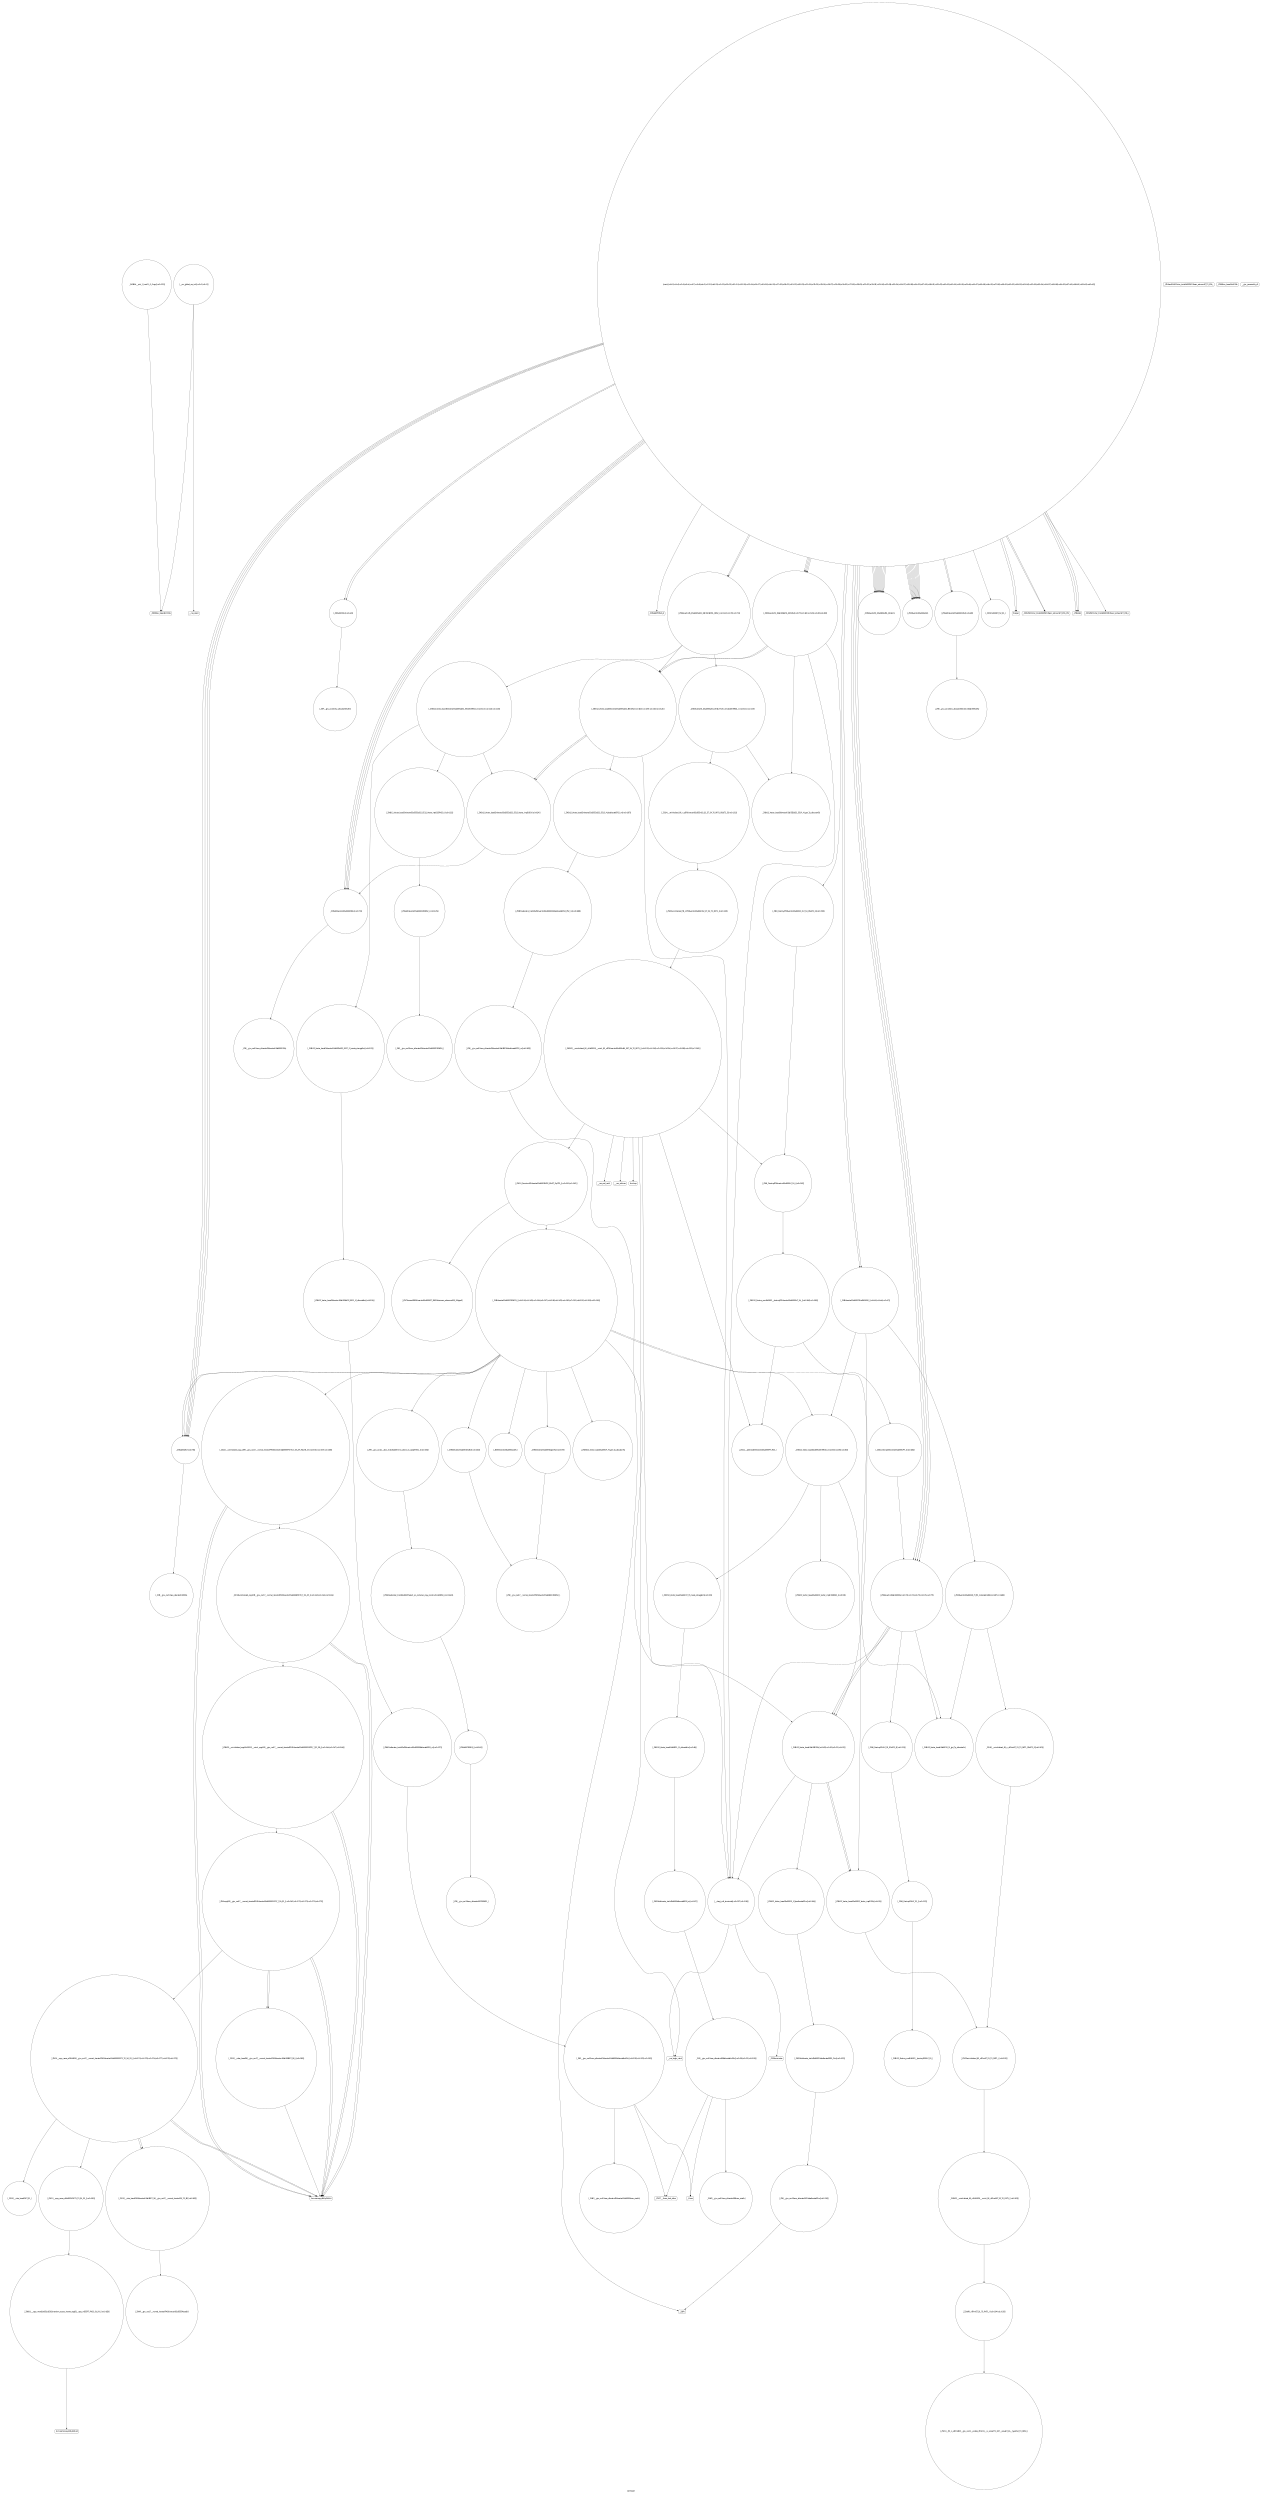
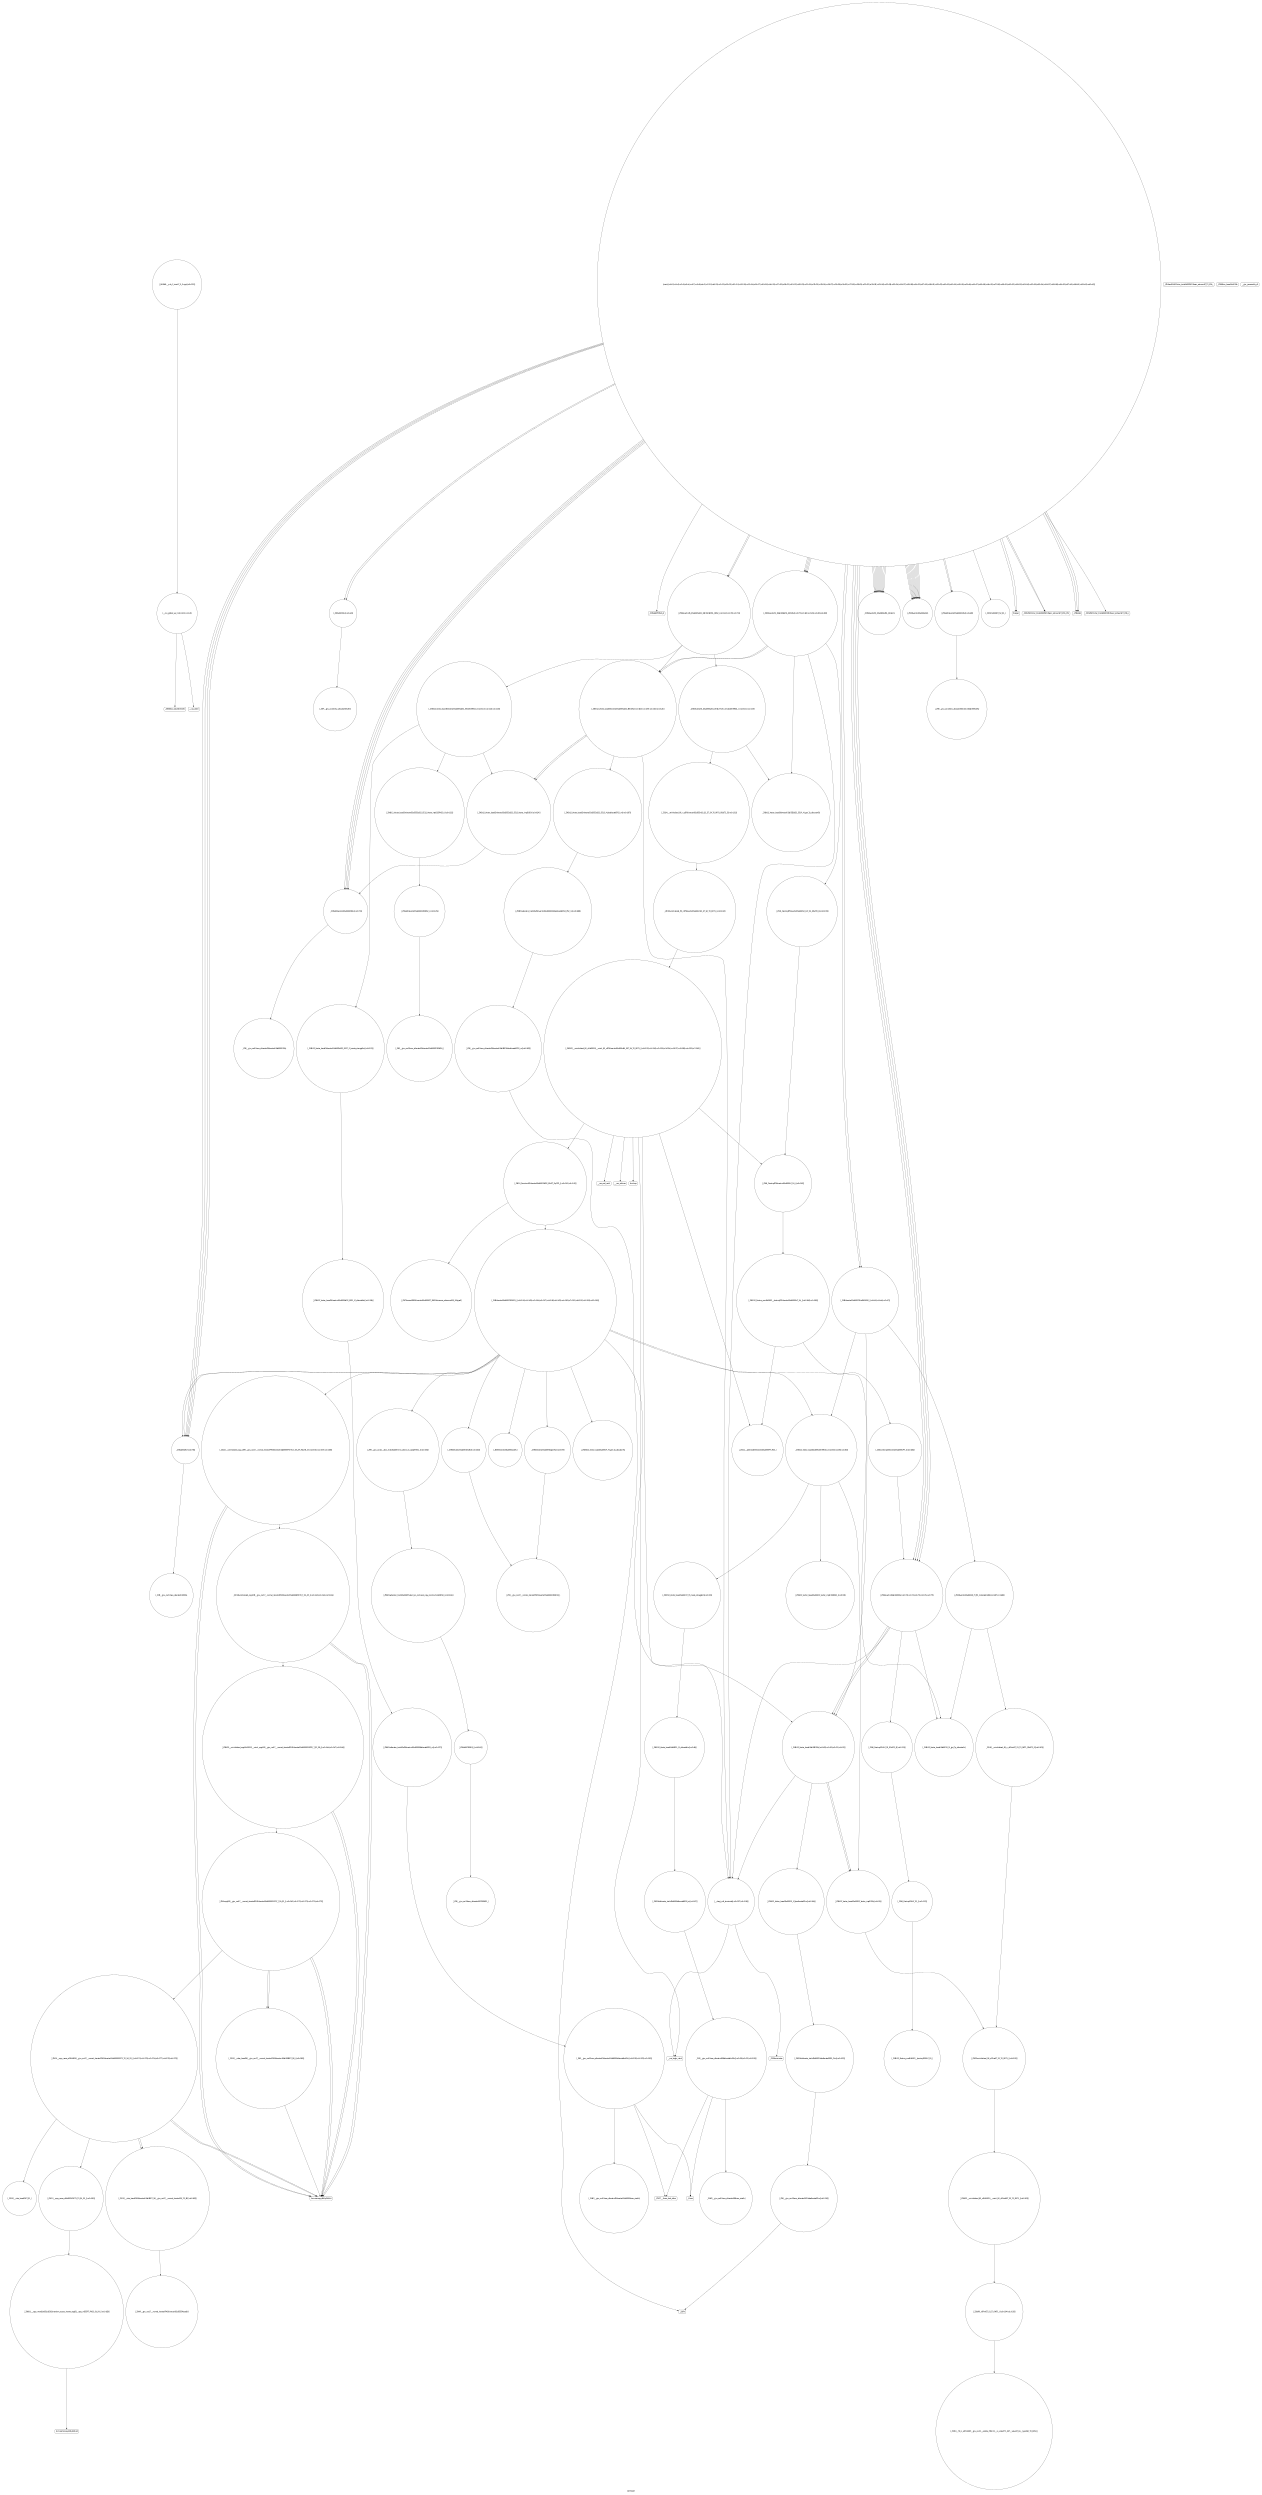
(154, 460) -> (177, 451)
